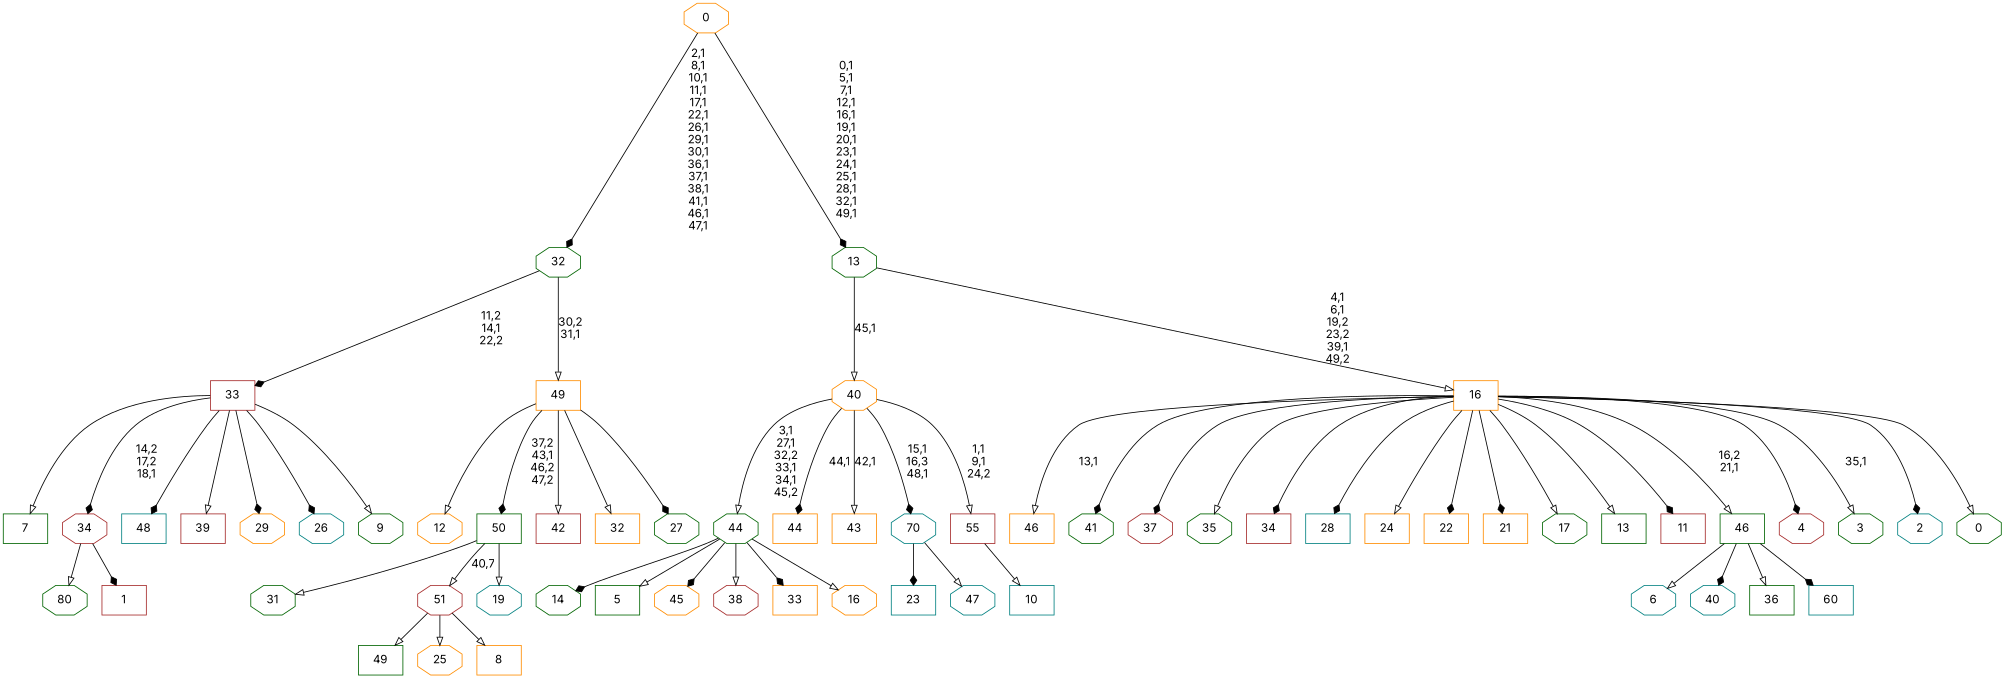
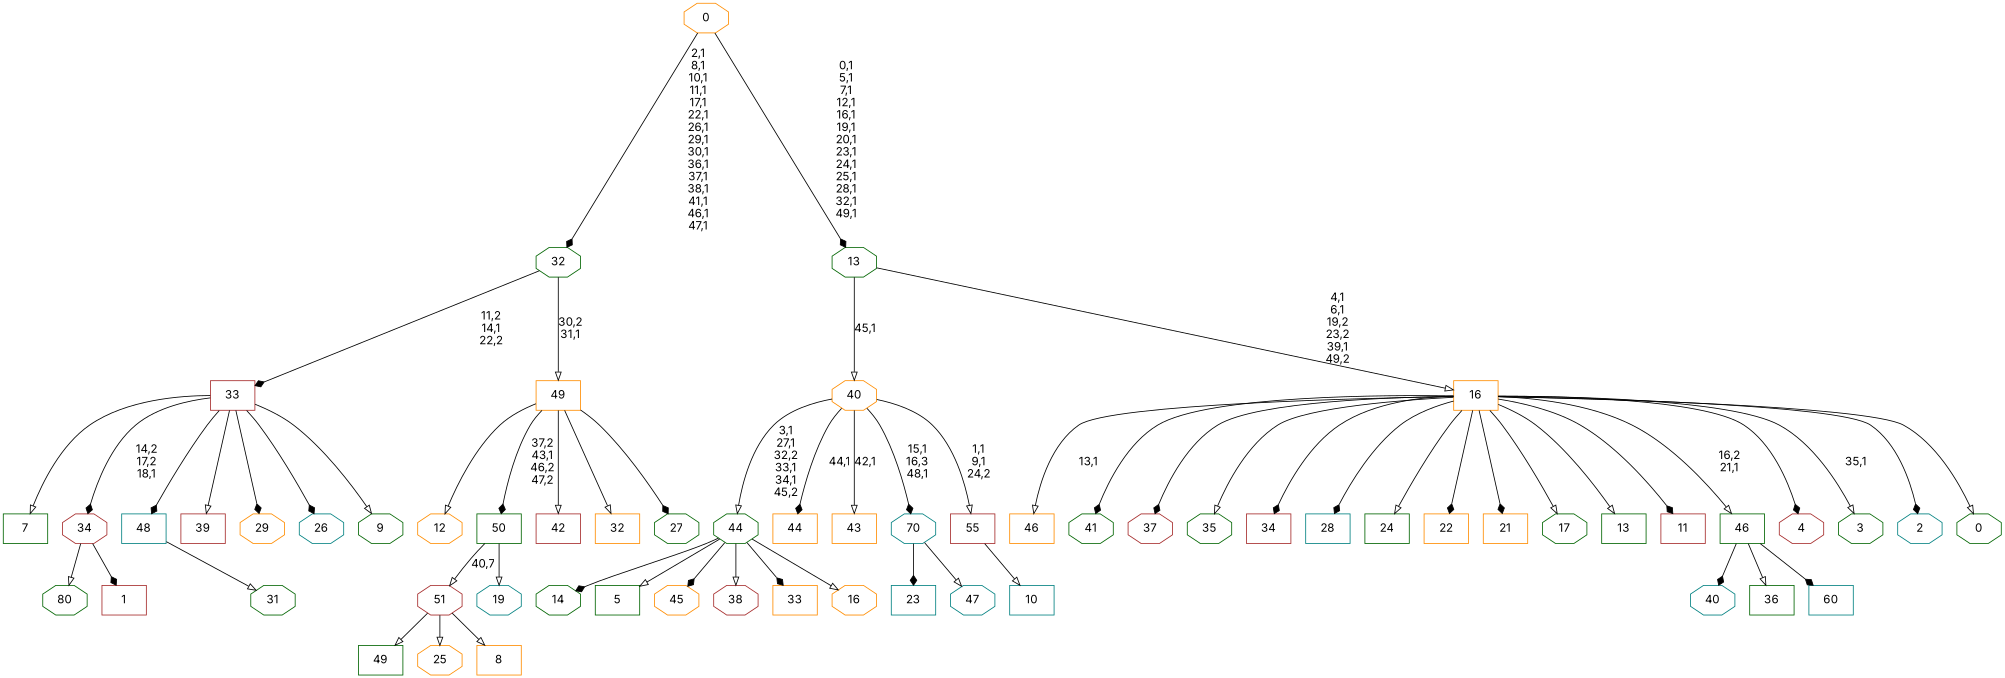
(1387, 529) -> (1387, 529)
(391, 569) -> (207, 564)
(1653, 600) -> none
